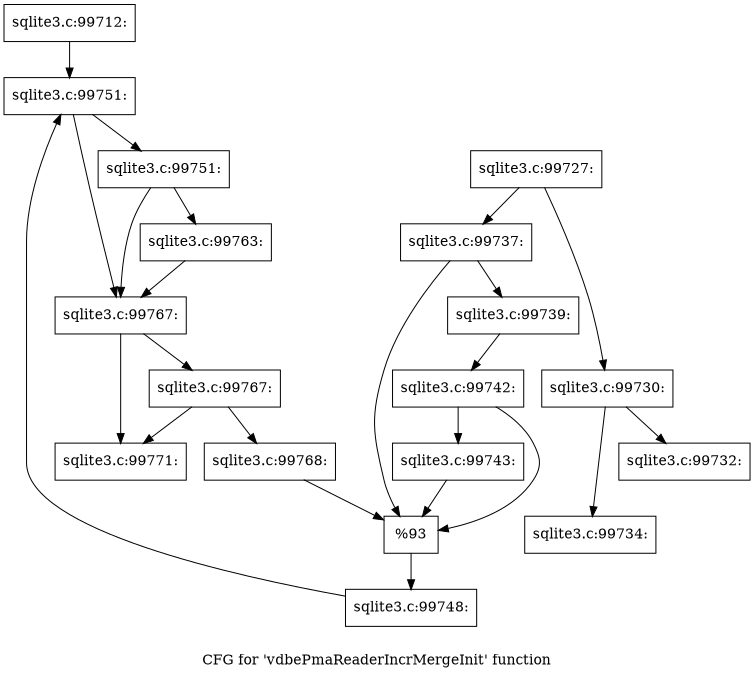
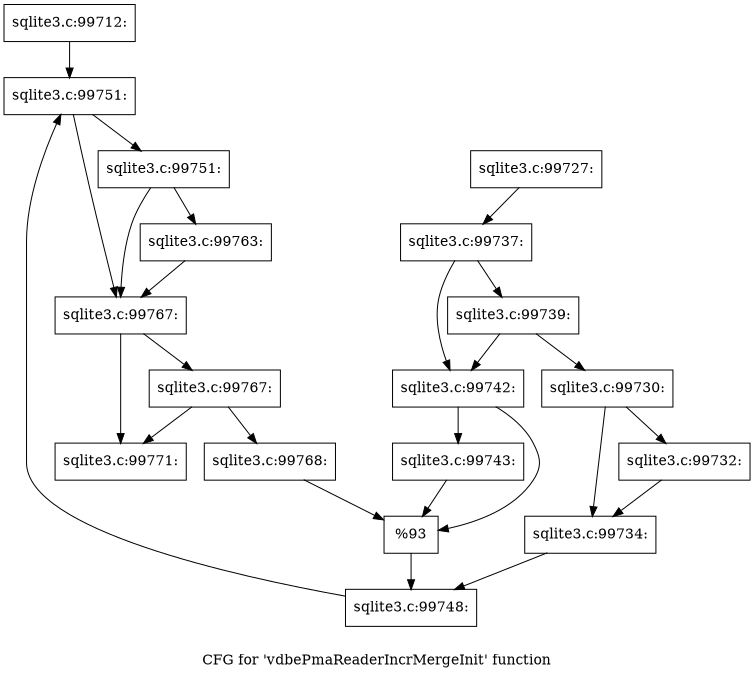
(580, 272) -> (556, 349)
(382, 376) -> (437, 310)
none -> (641, 495)
none -> (506, 569)
